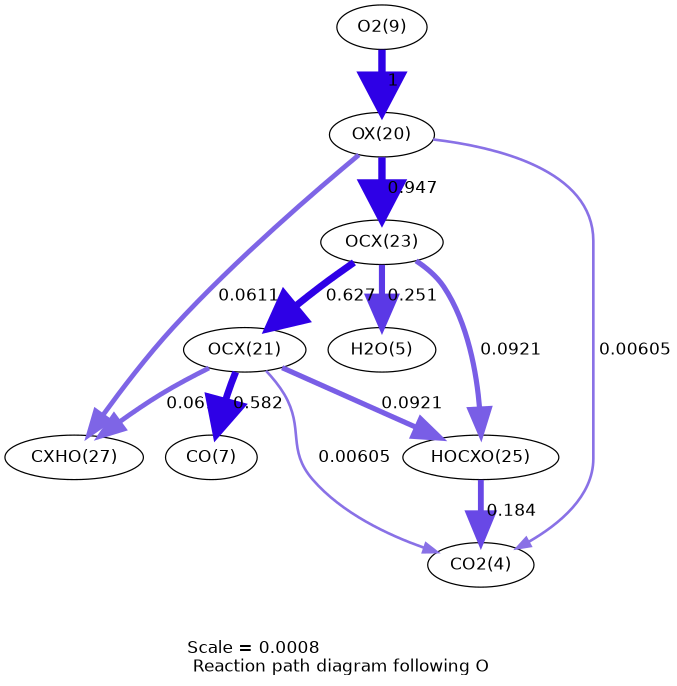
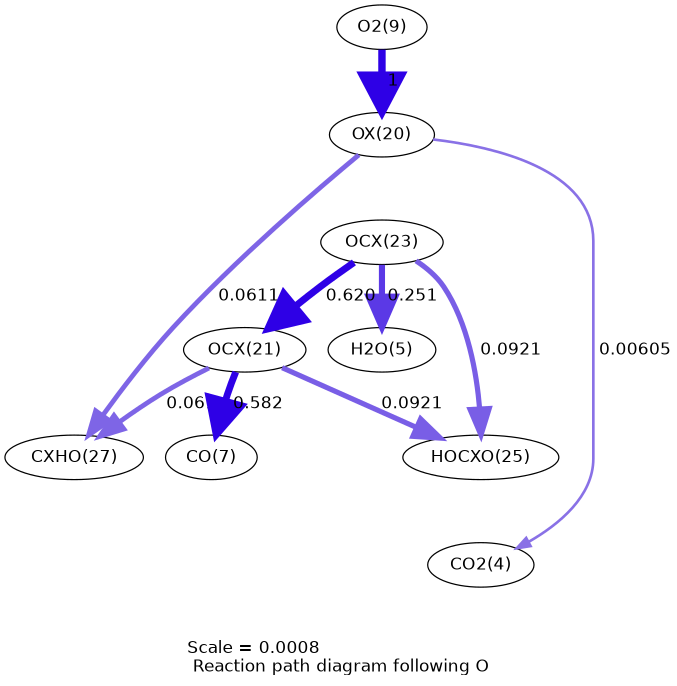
(382, 170) -> none
(349, 296) -> (349, 296)
(316, 483) -> none
(481, 497) -> none
